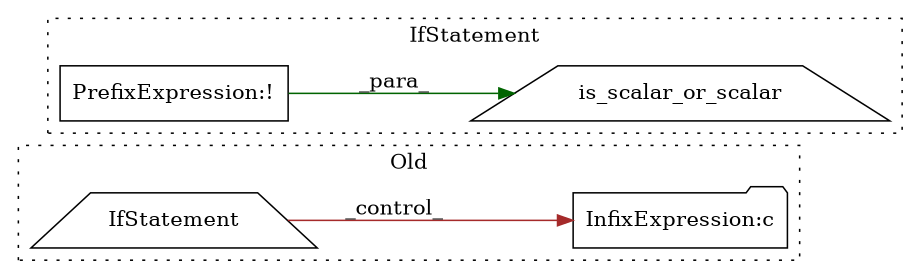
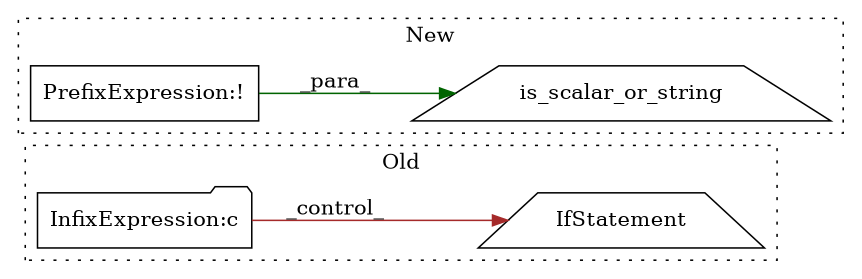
(475, 36) -> (431, 36)
(680, 93) -> (621, 93)
(423, 220) -> (372, 220)
